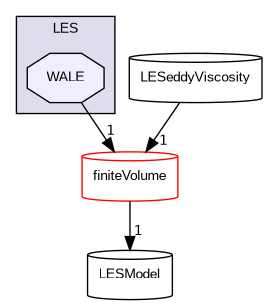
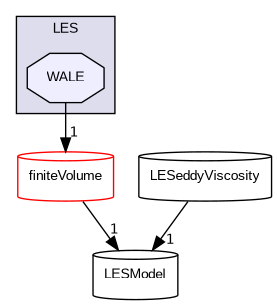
(167, 122) -> (174, 220)
